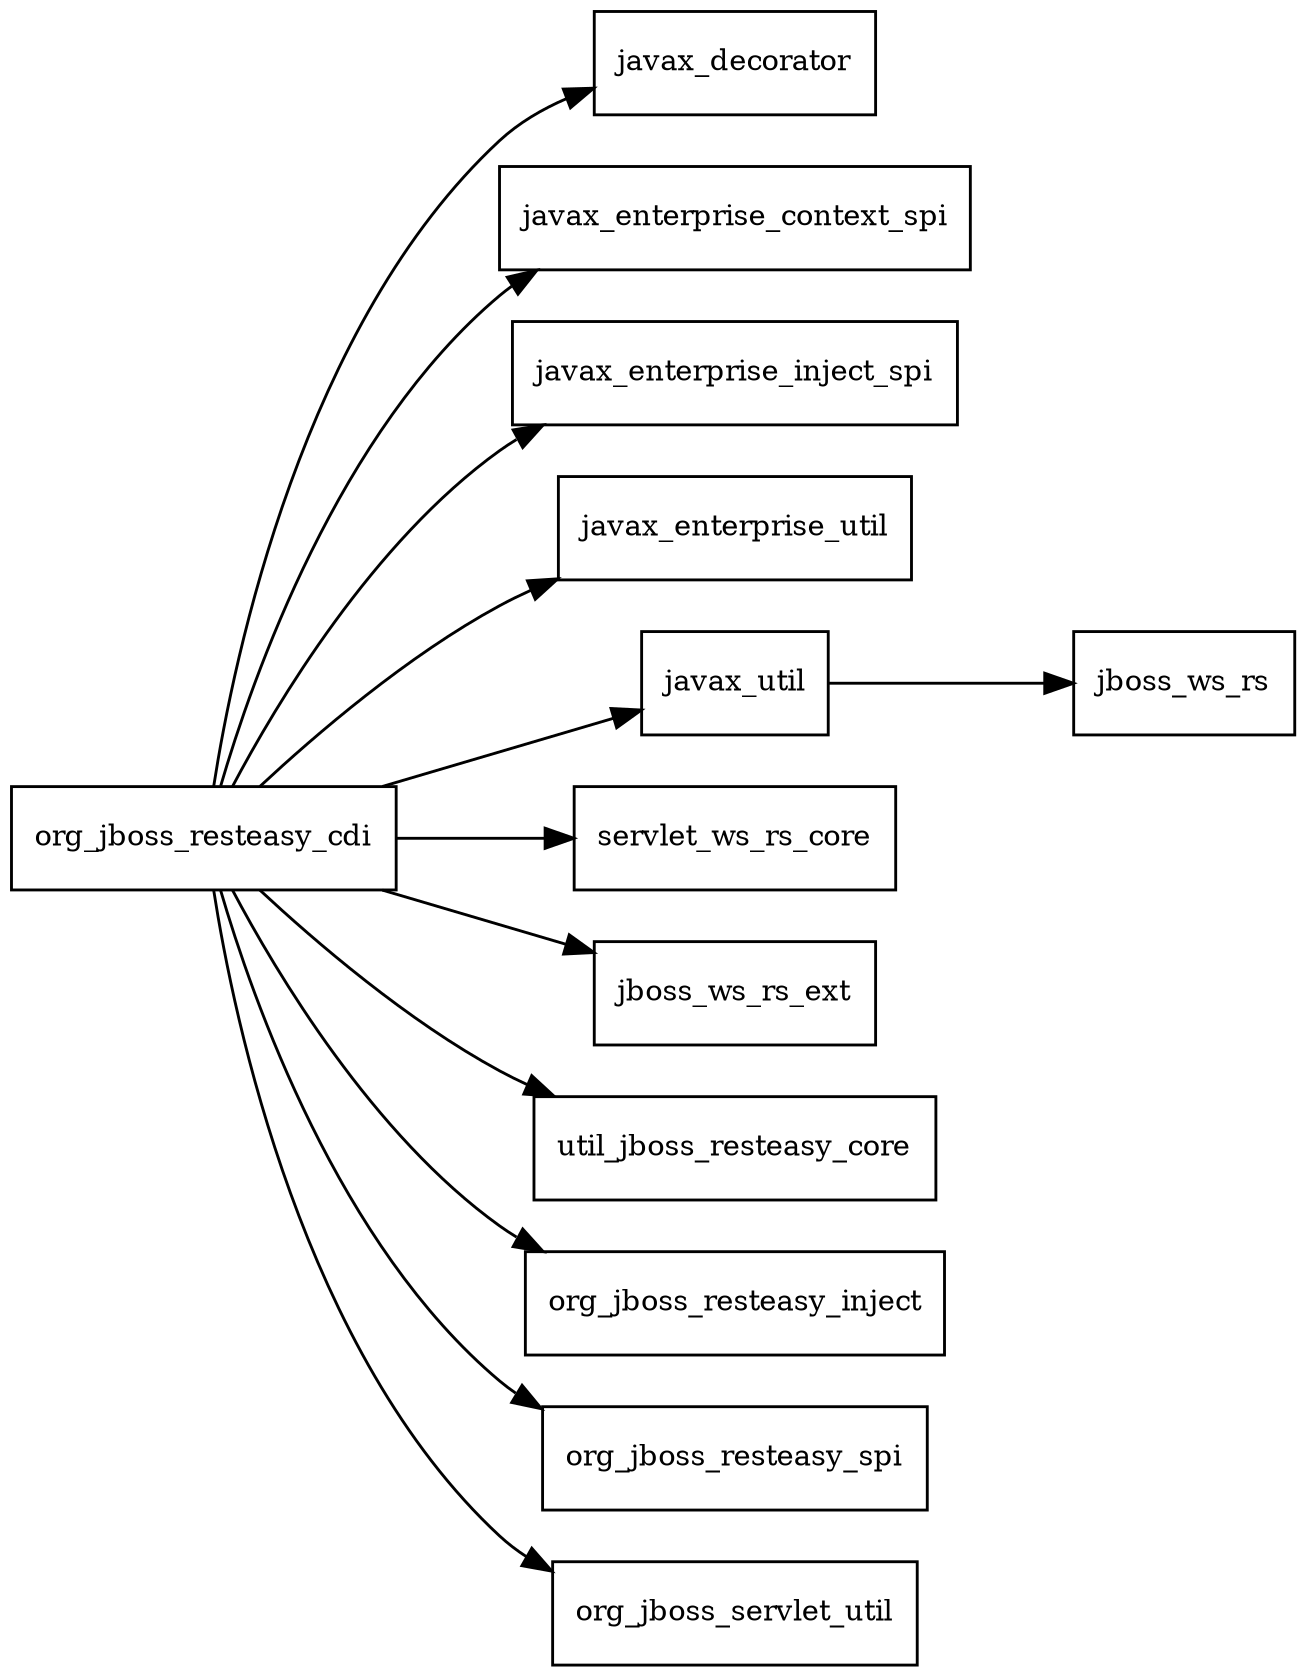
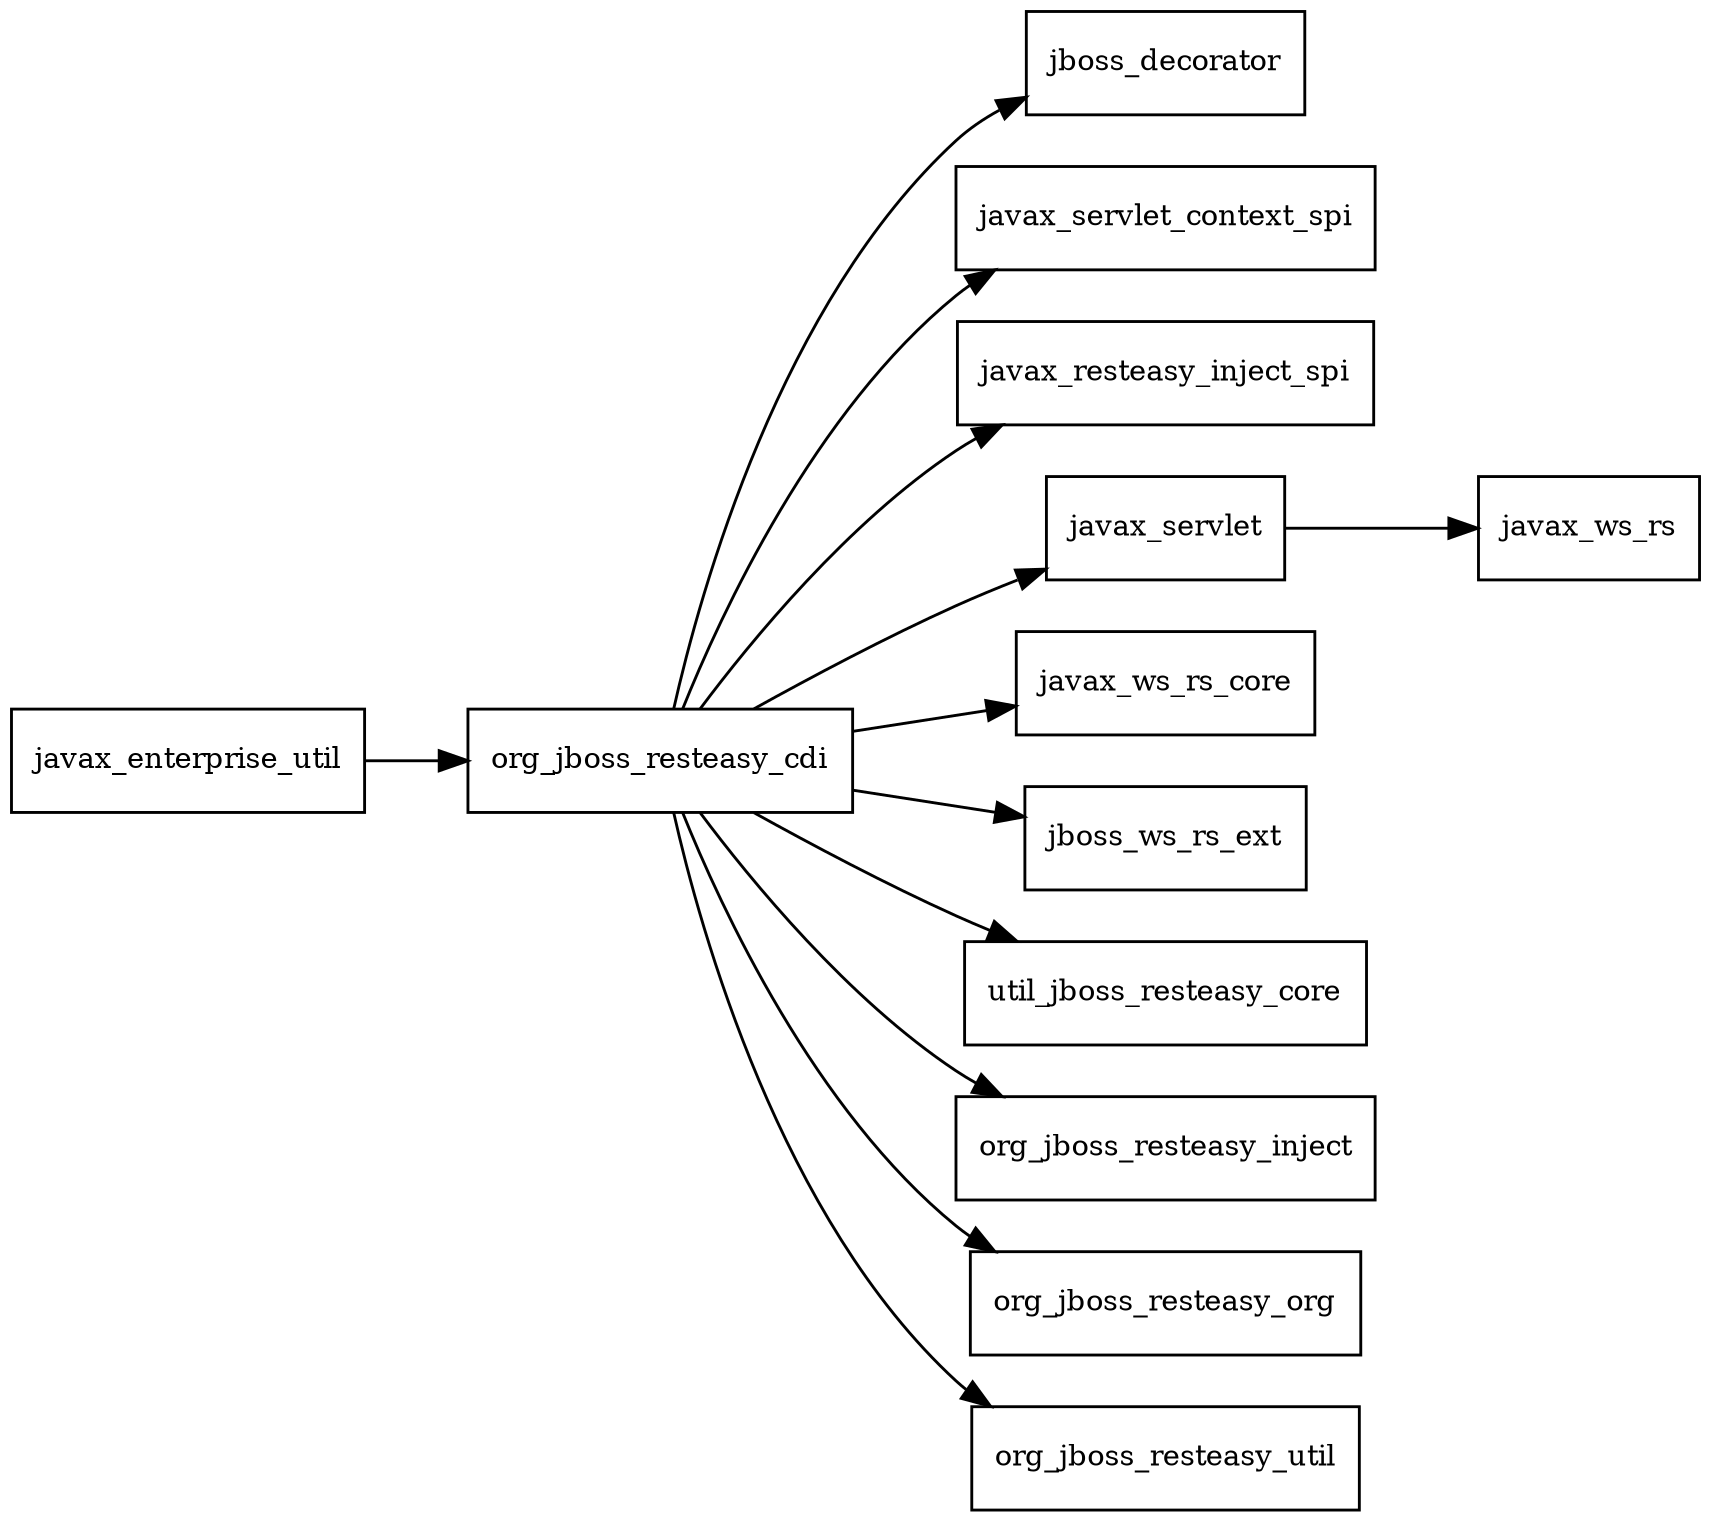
(735, 63) -> (1166, 63)
(735, 218) -> (1166, 218)
(735, 373) -> (1166, 373)
(388, 679) -> (402, 761)
(735, 683) -> (1166, 528)
(1184, 683) -> (1589, 528)
(735, 838) -> (1166, 683)
(735, 1458) -> (1166, 1303)
(735, 1613) -> (1166, 1458)
